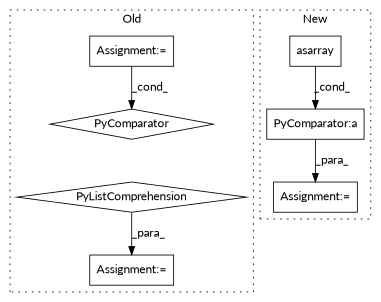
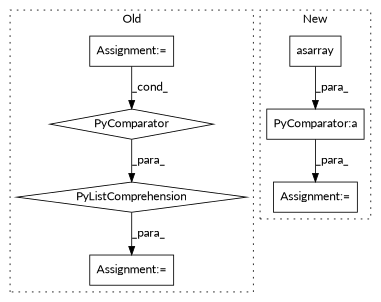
(332, 88) -> (332, 88)
none -> (132, 156)
